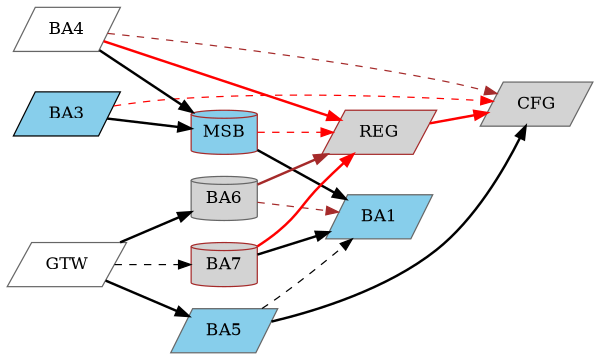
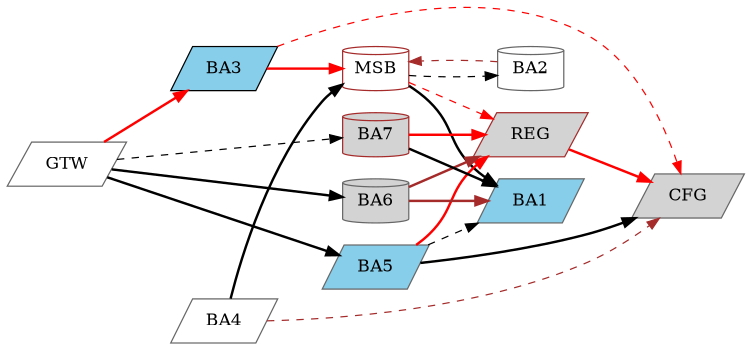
none -> (531, 69)
(216, 78) -> (448, 209)
none -> (140, 120)
(143, 123) -> (298, 69)
(224, 132) -> (376, 69)
(292, 206) -> (442, 201)
